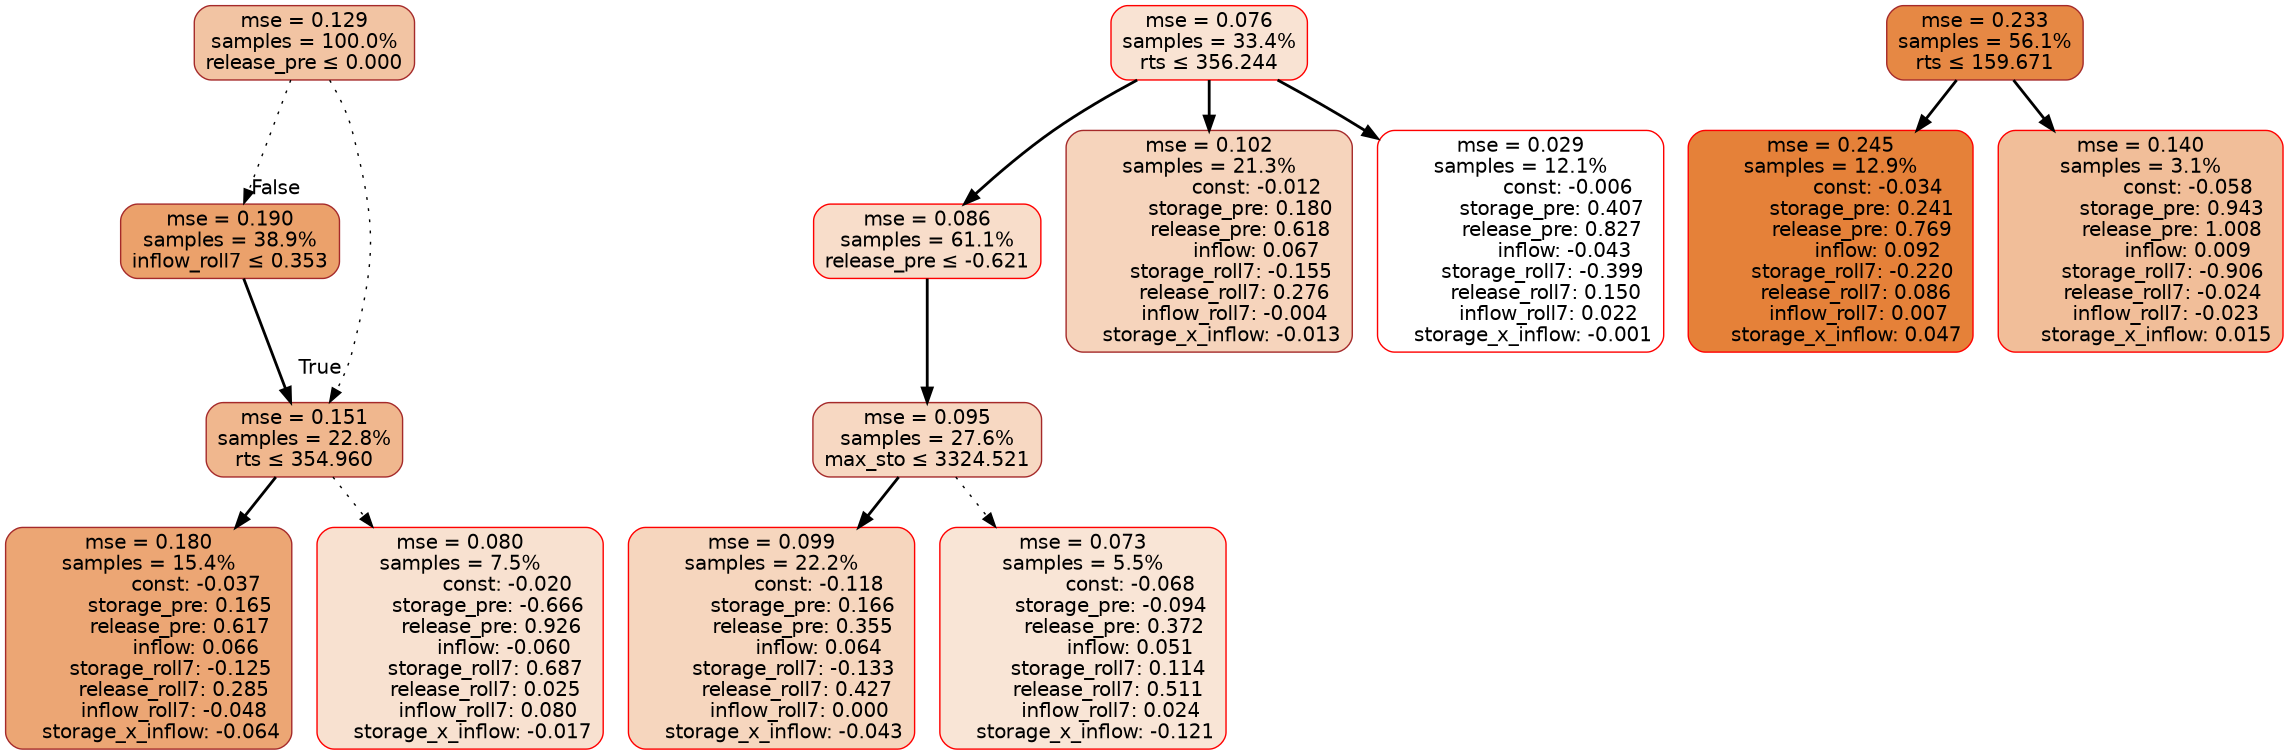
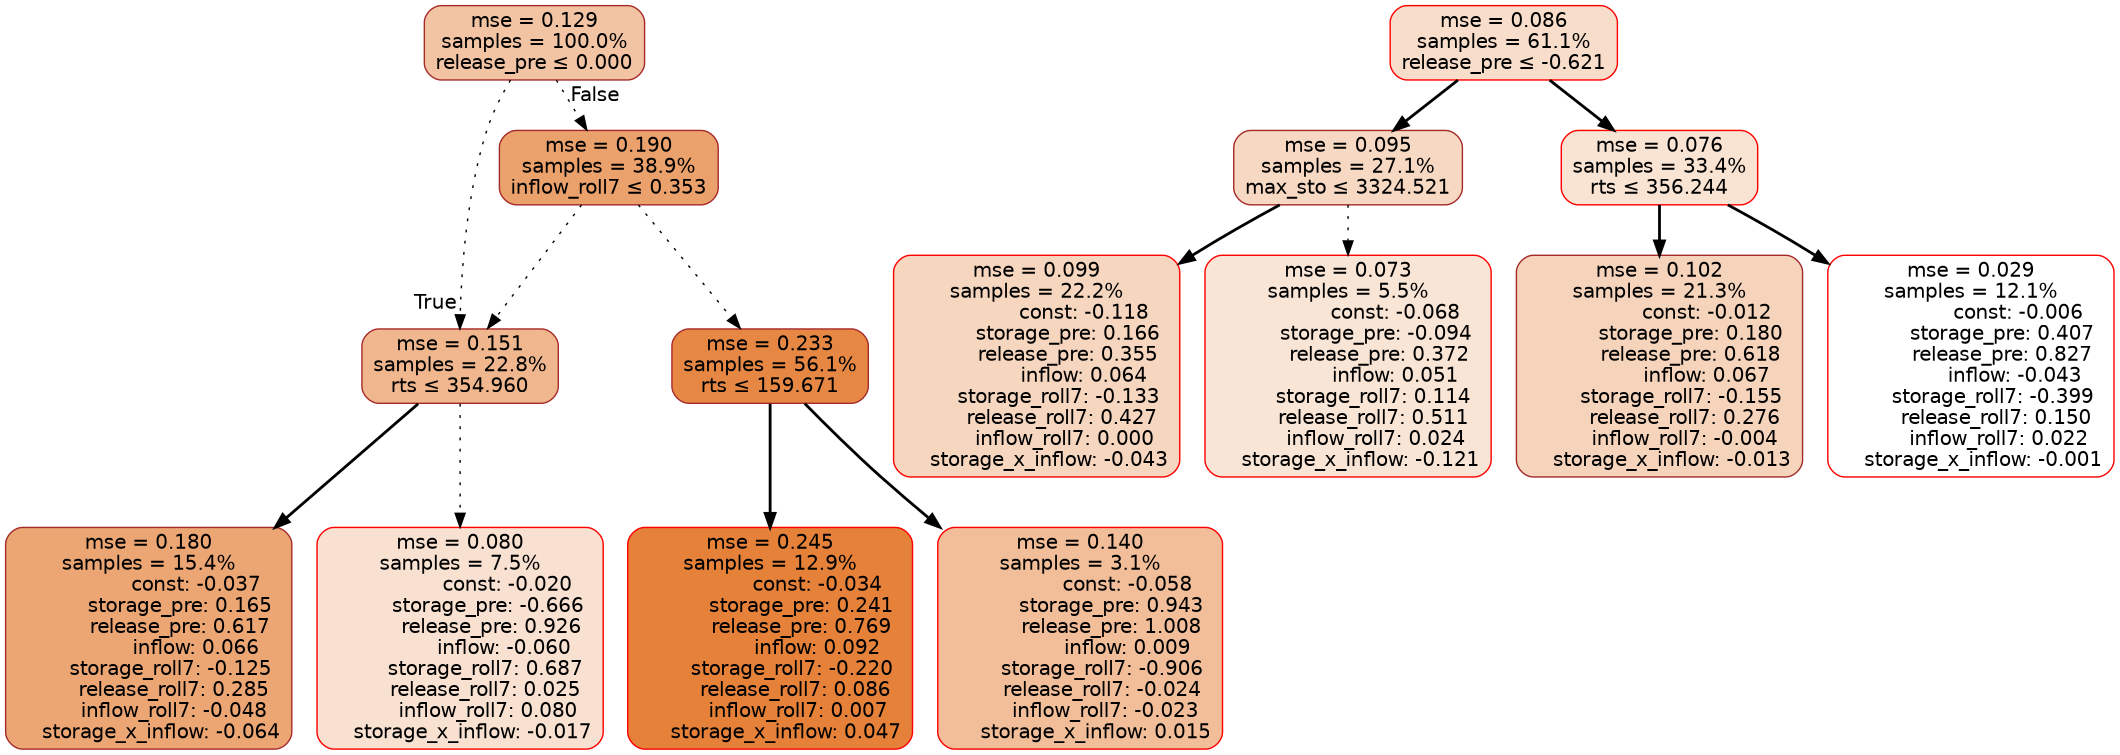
(1052, 131) -> (1576, 101)
none -> (685, 261)
(265, 334) -> (539, 261)
(927, 440) -> (1348, 168)
